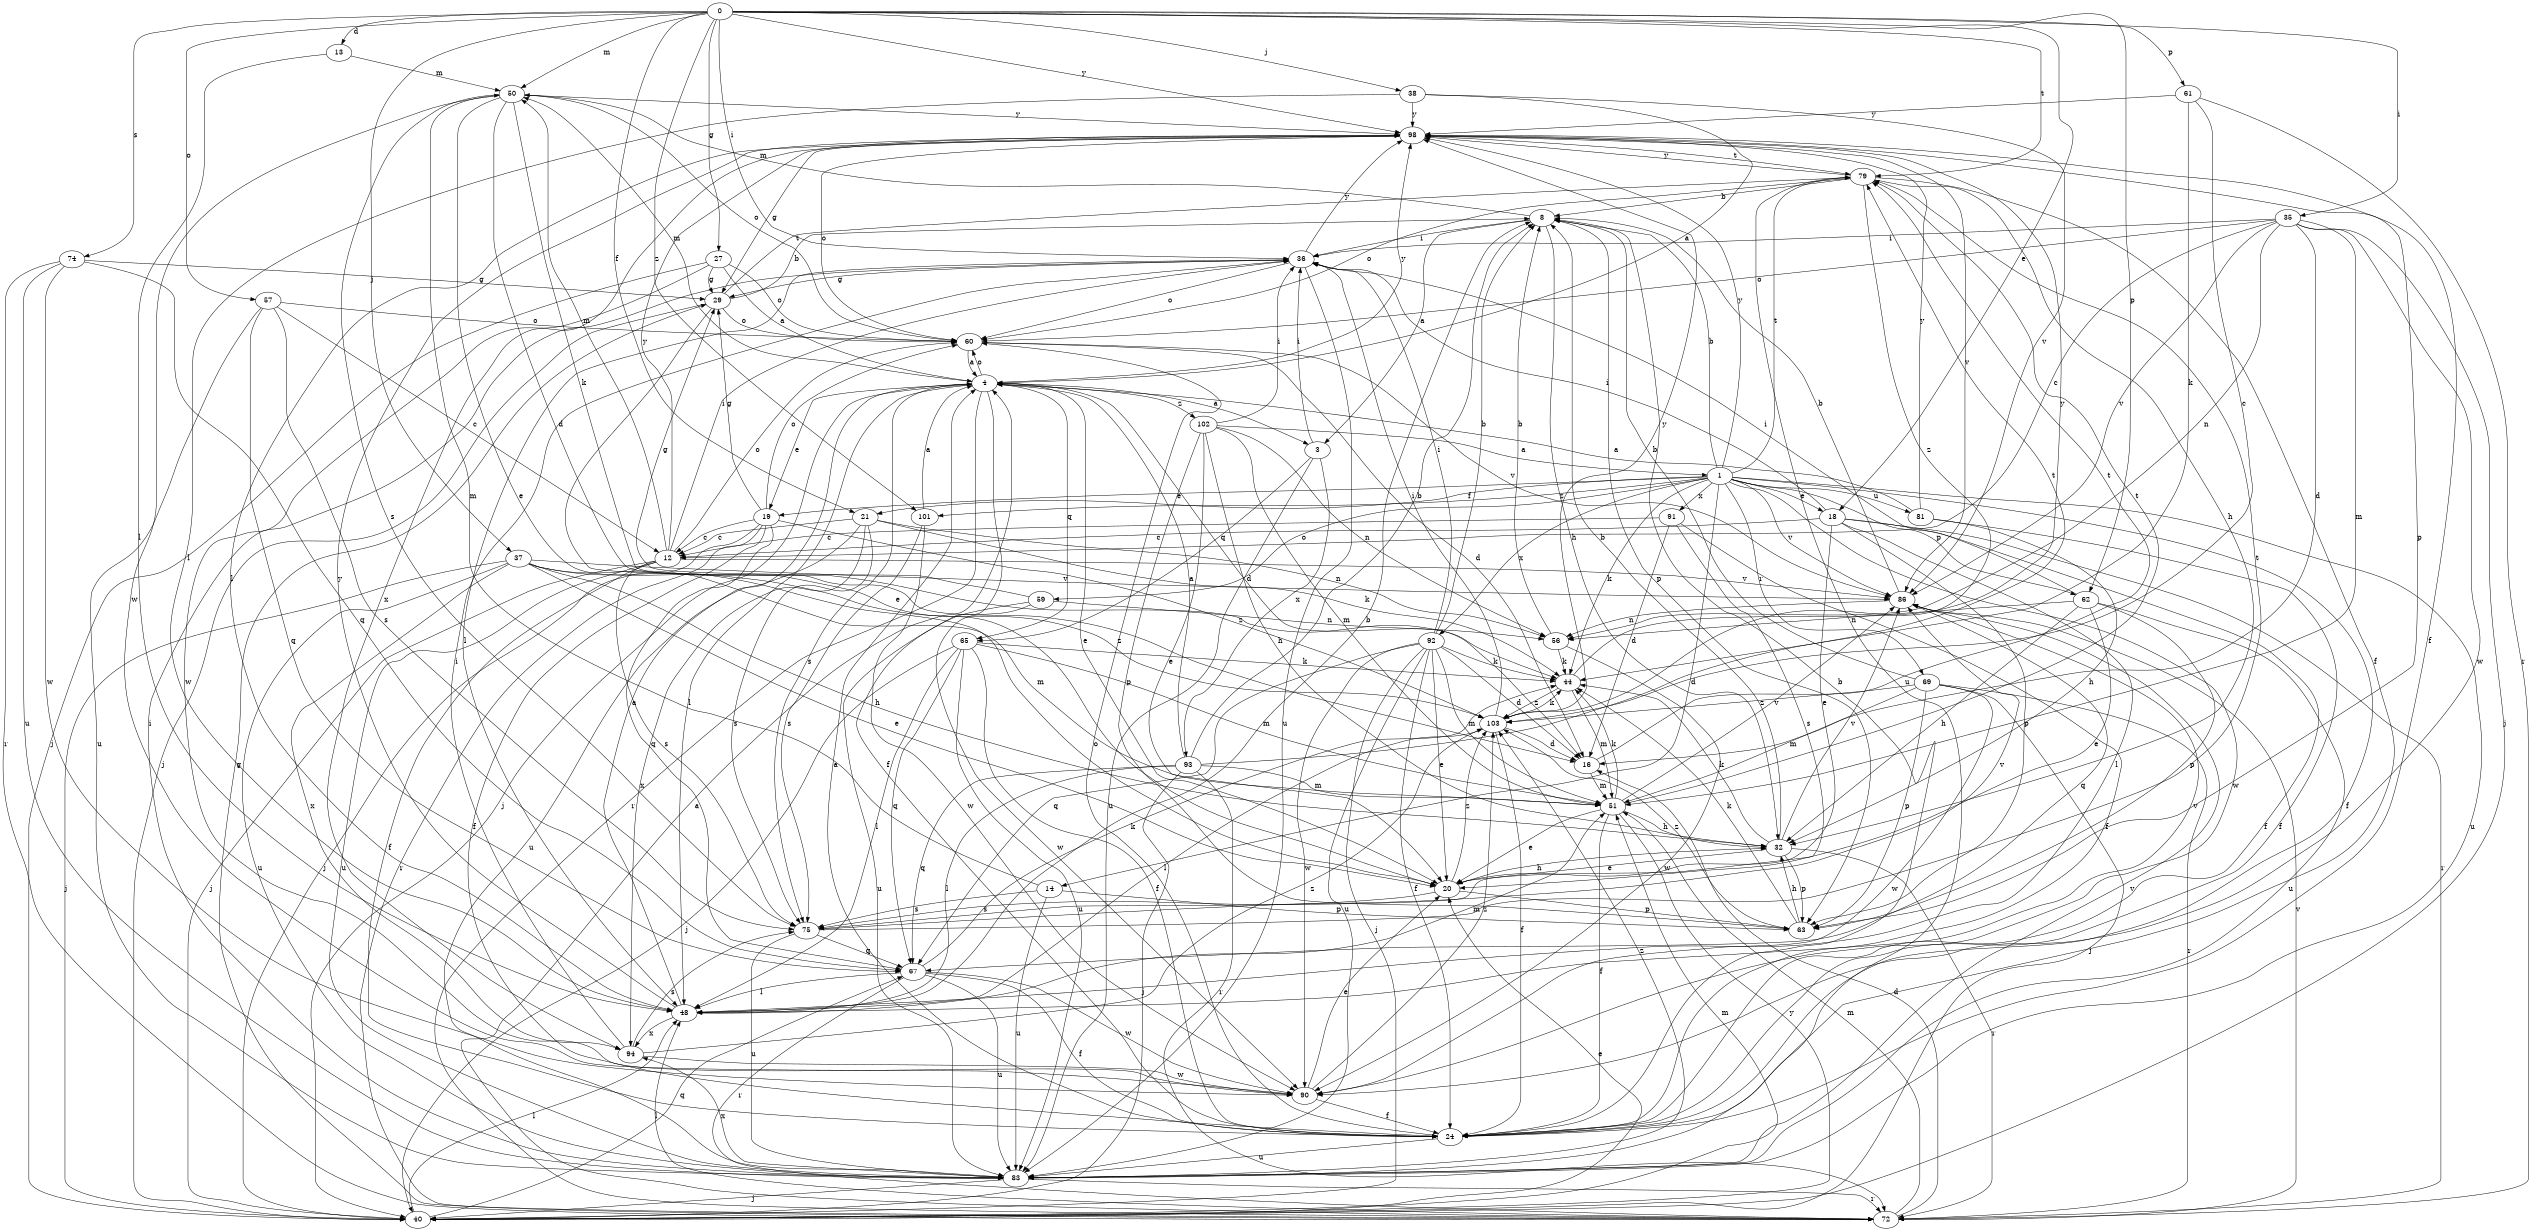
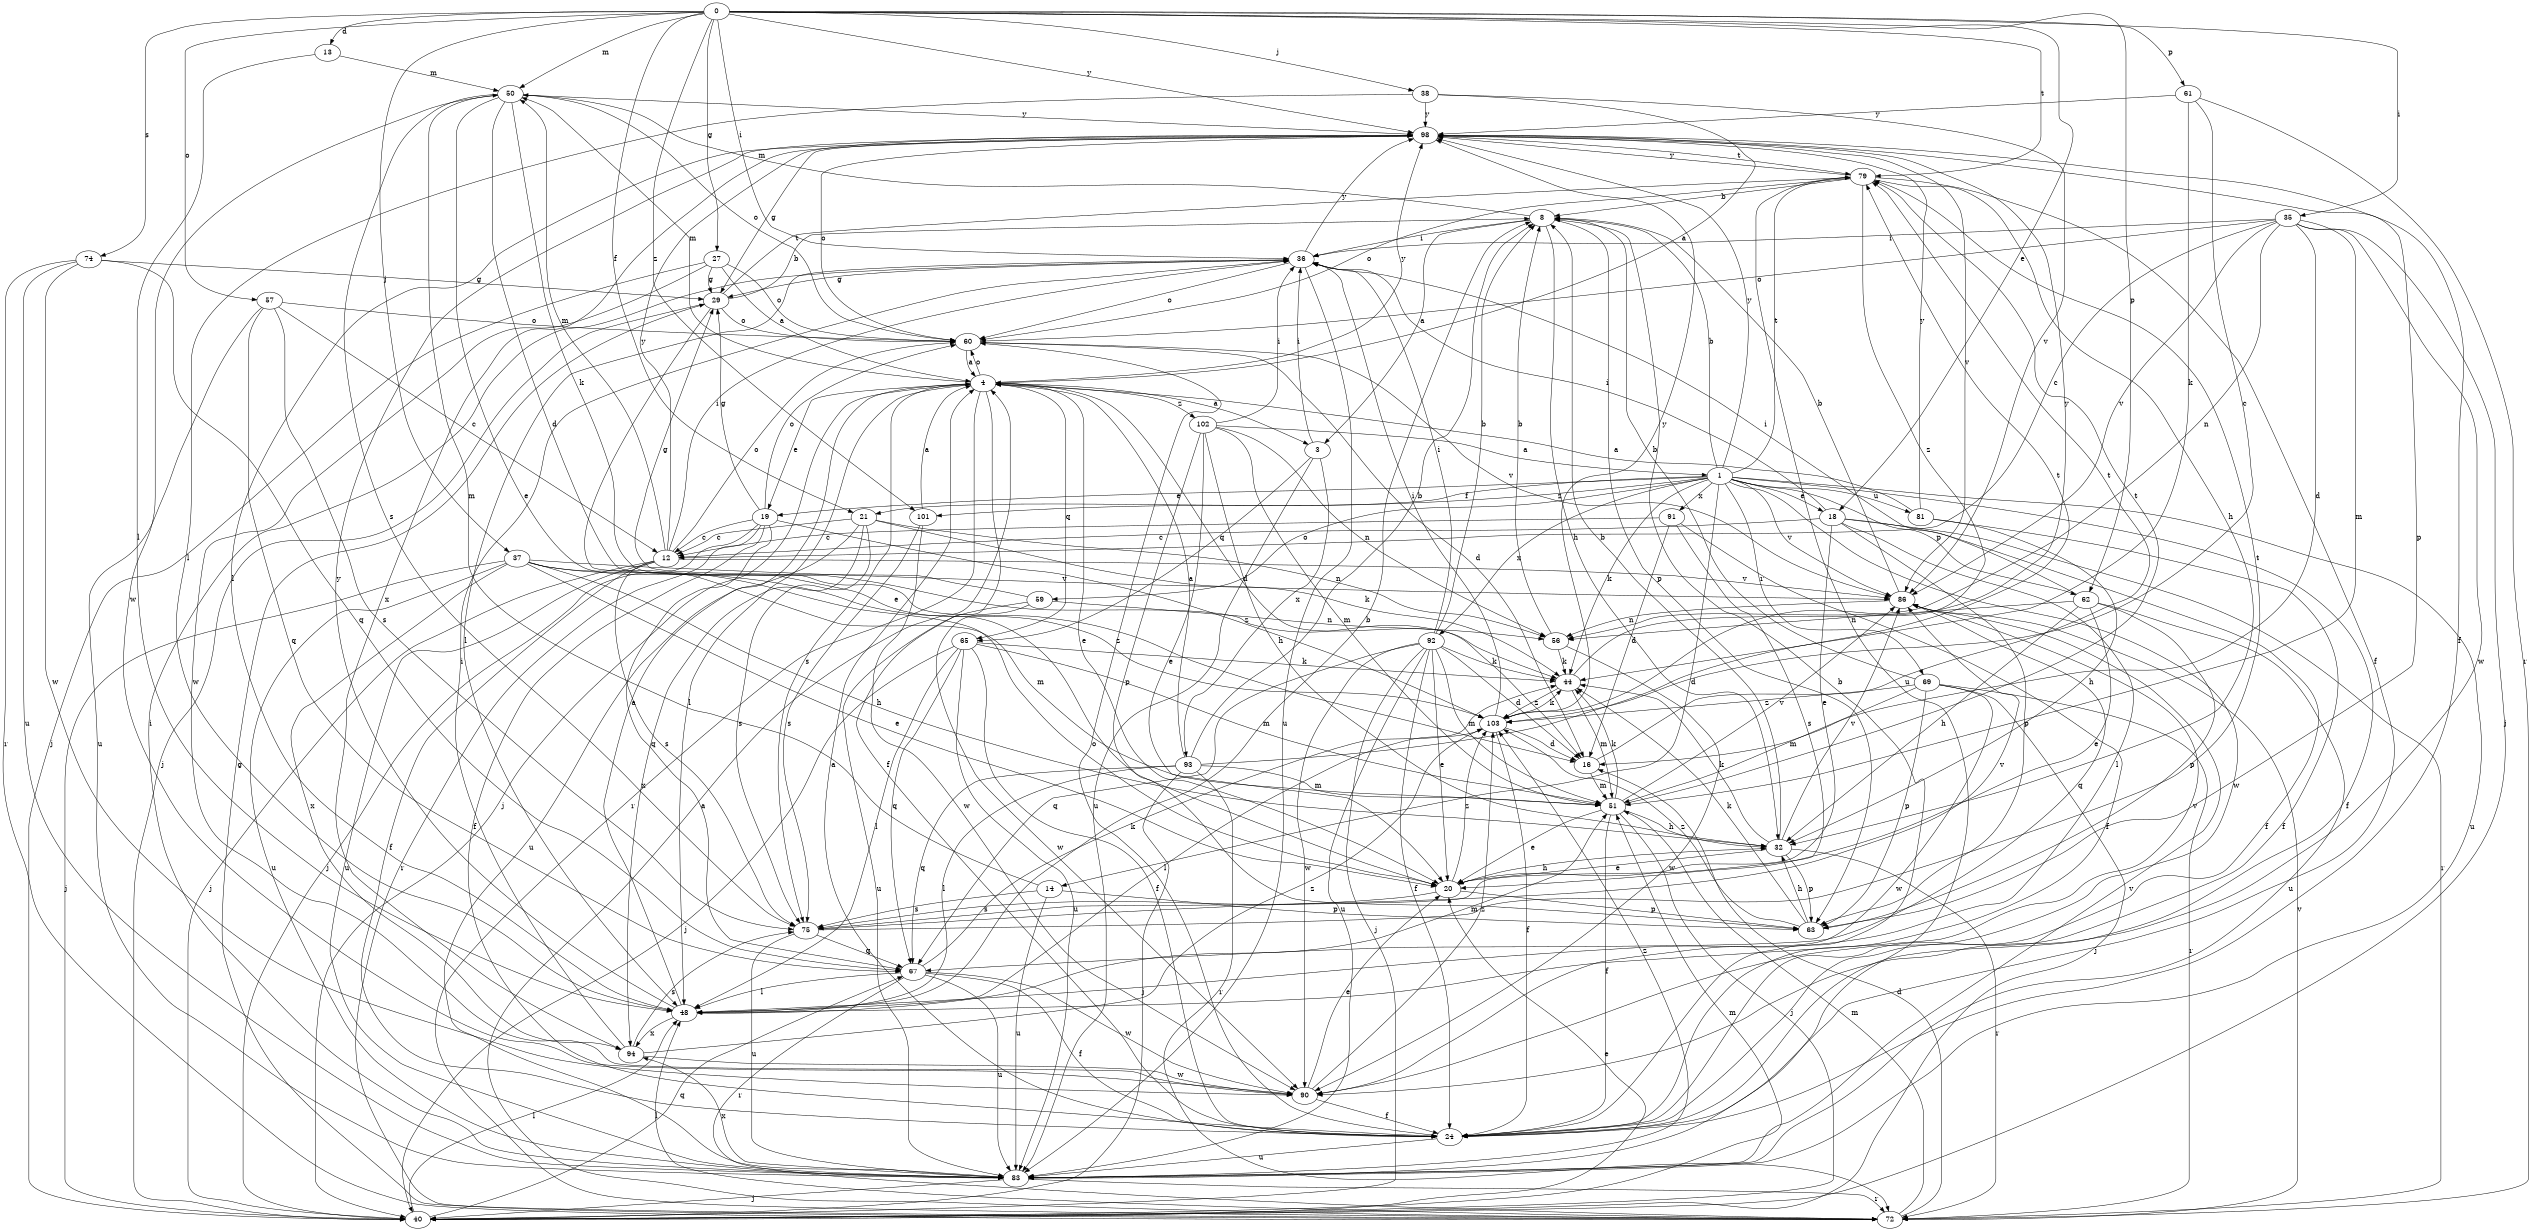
(1792, 1013) -> (1792, 1013)
